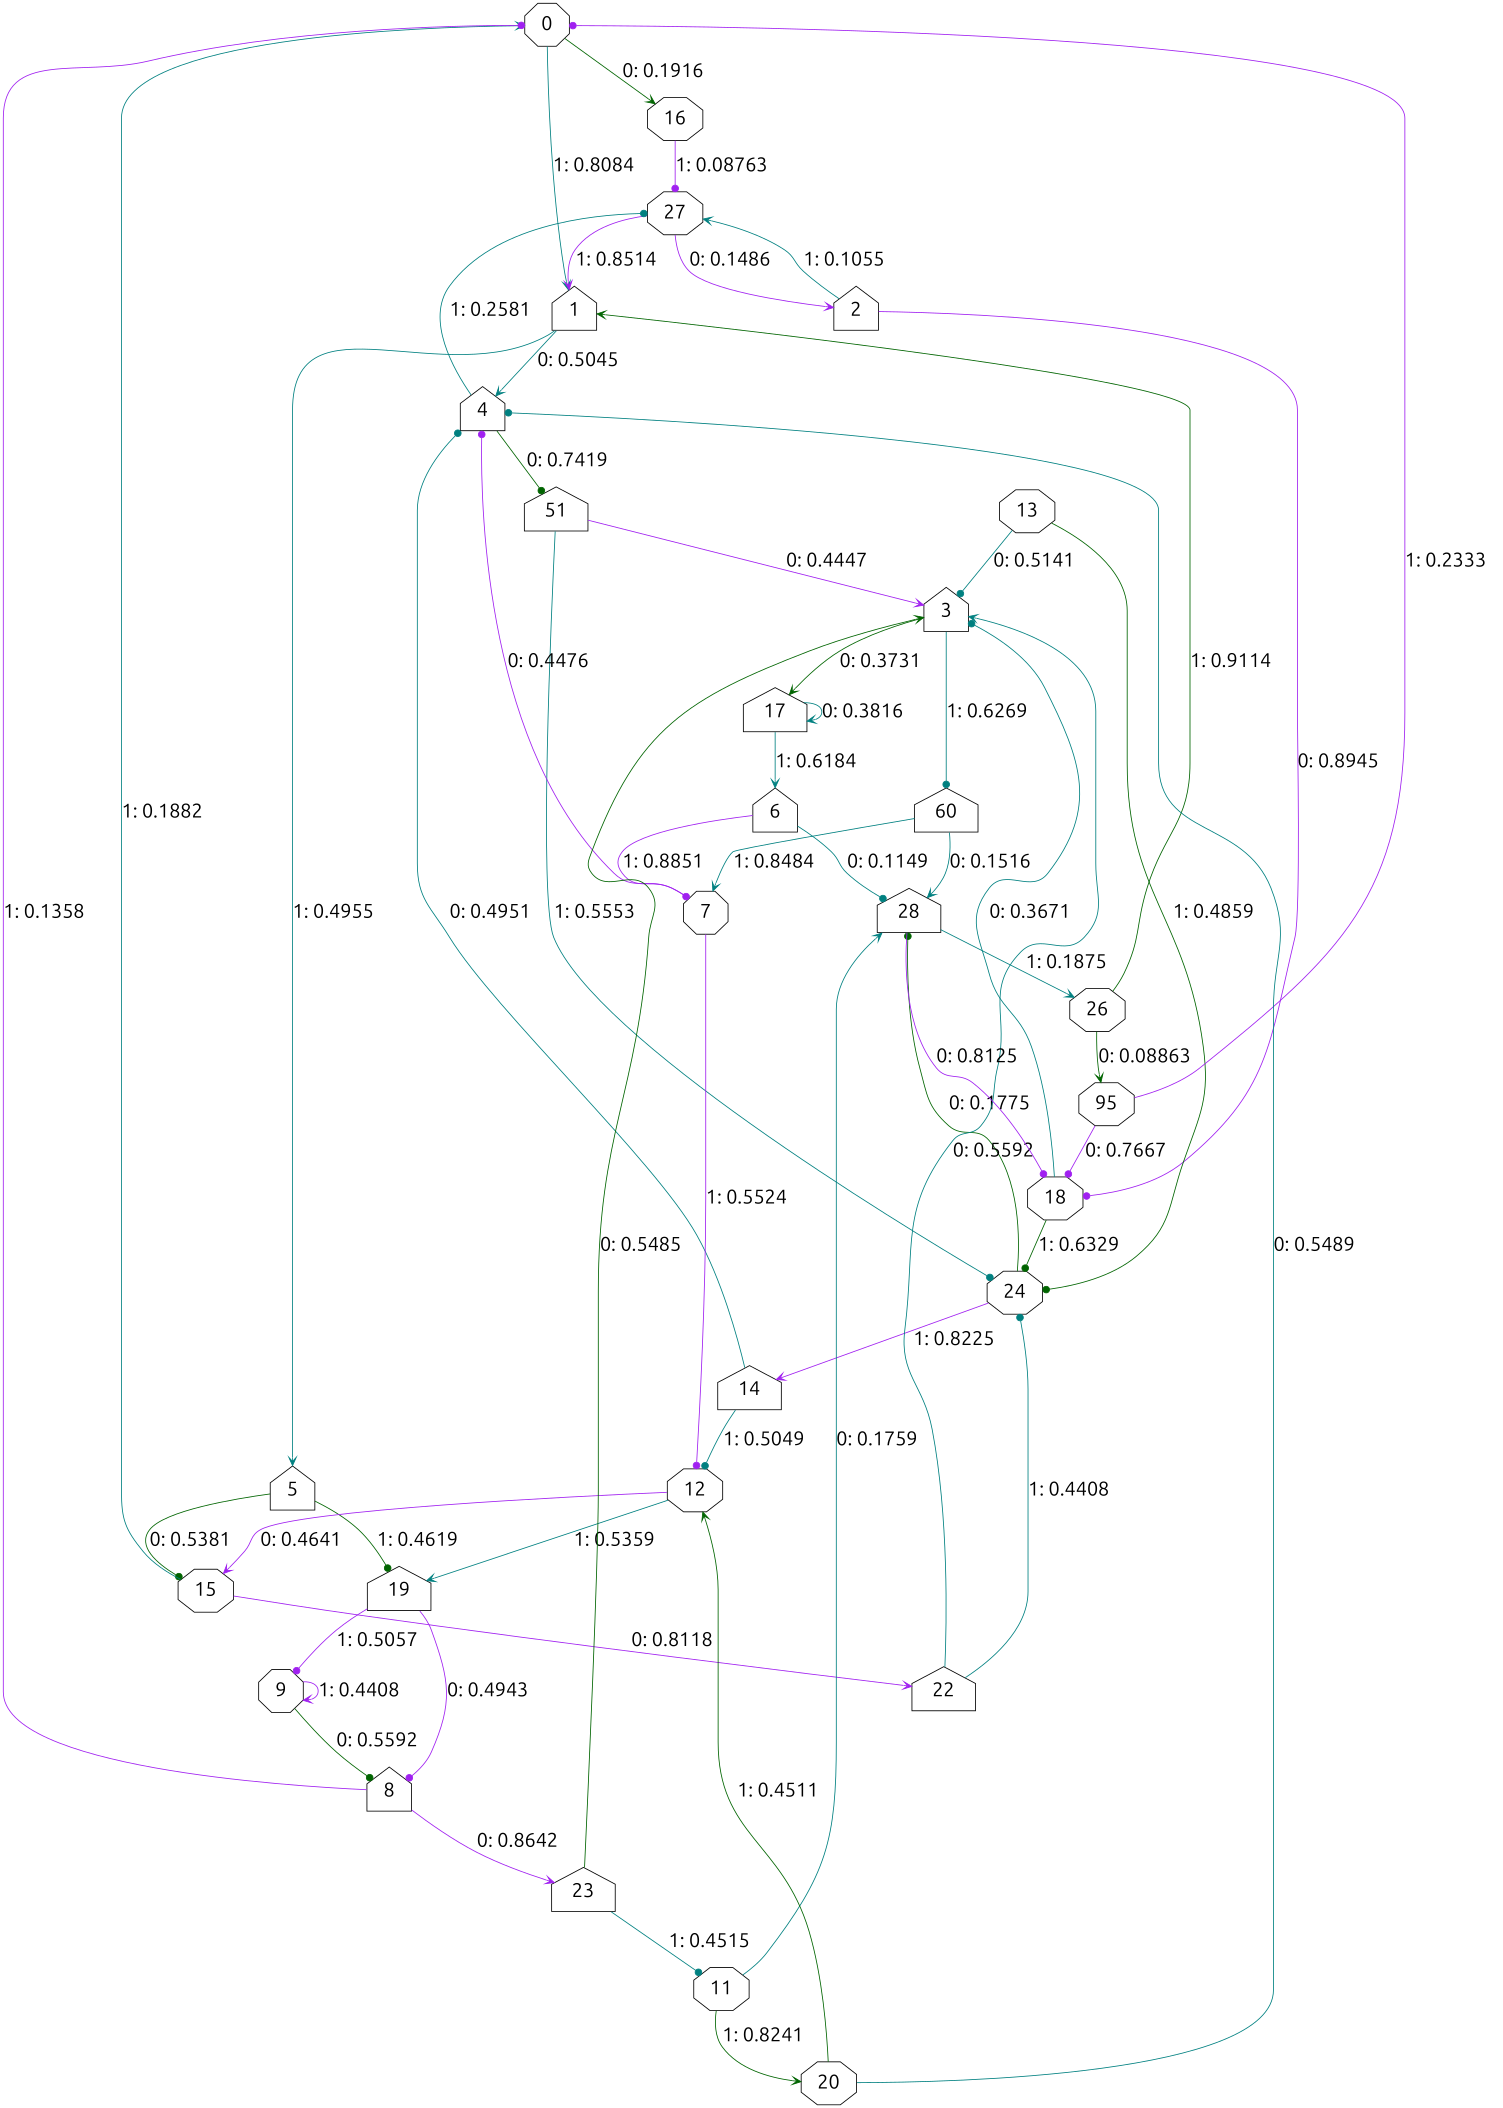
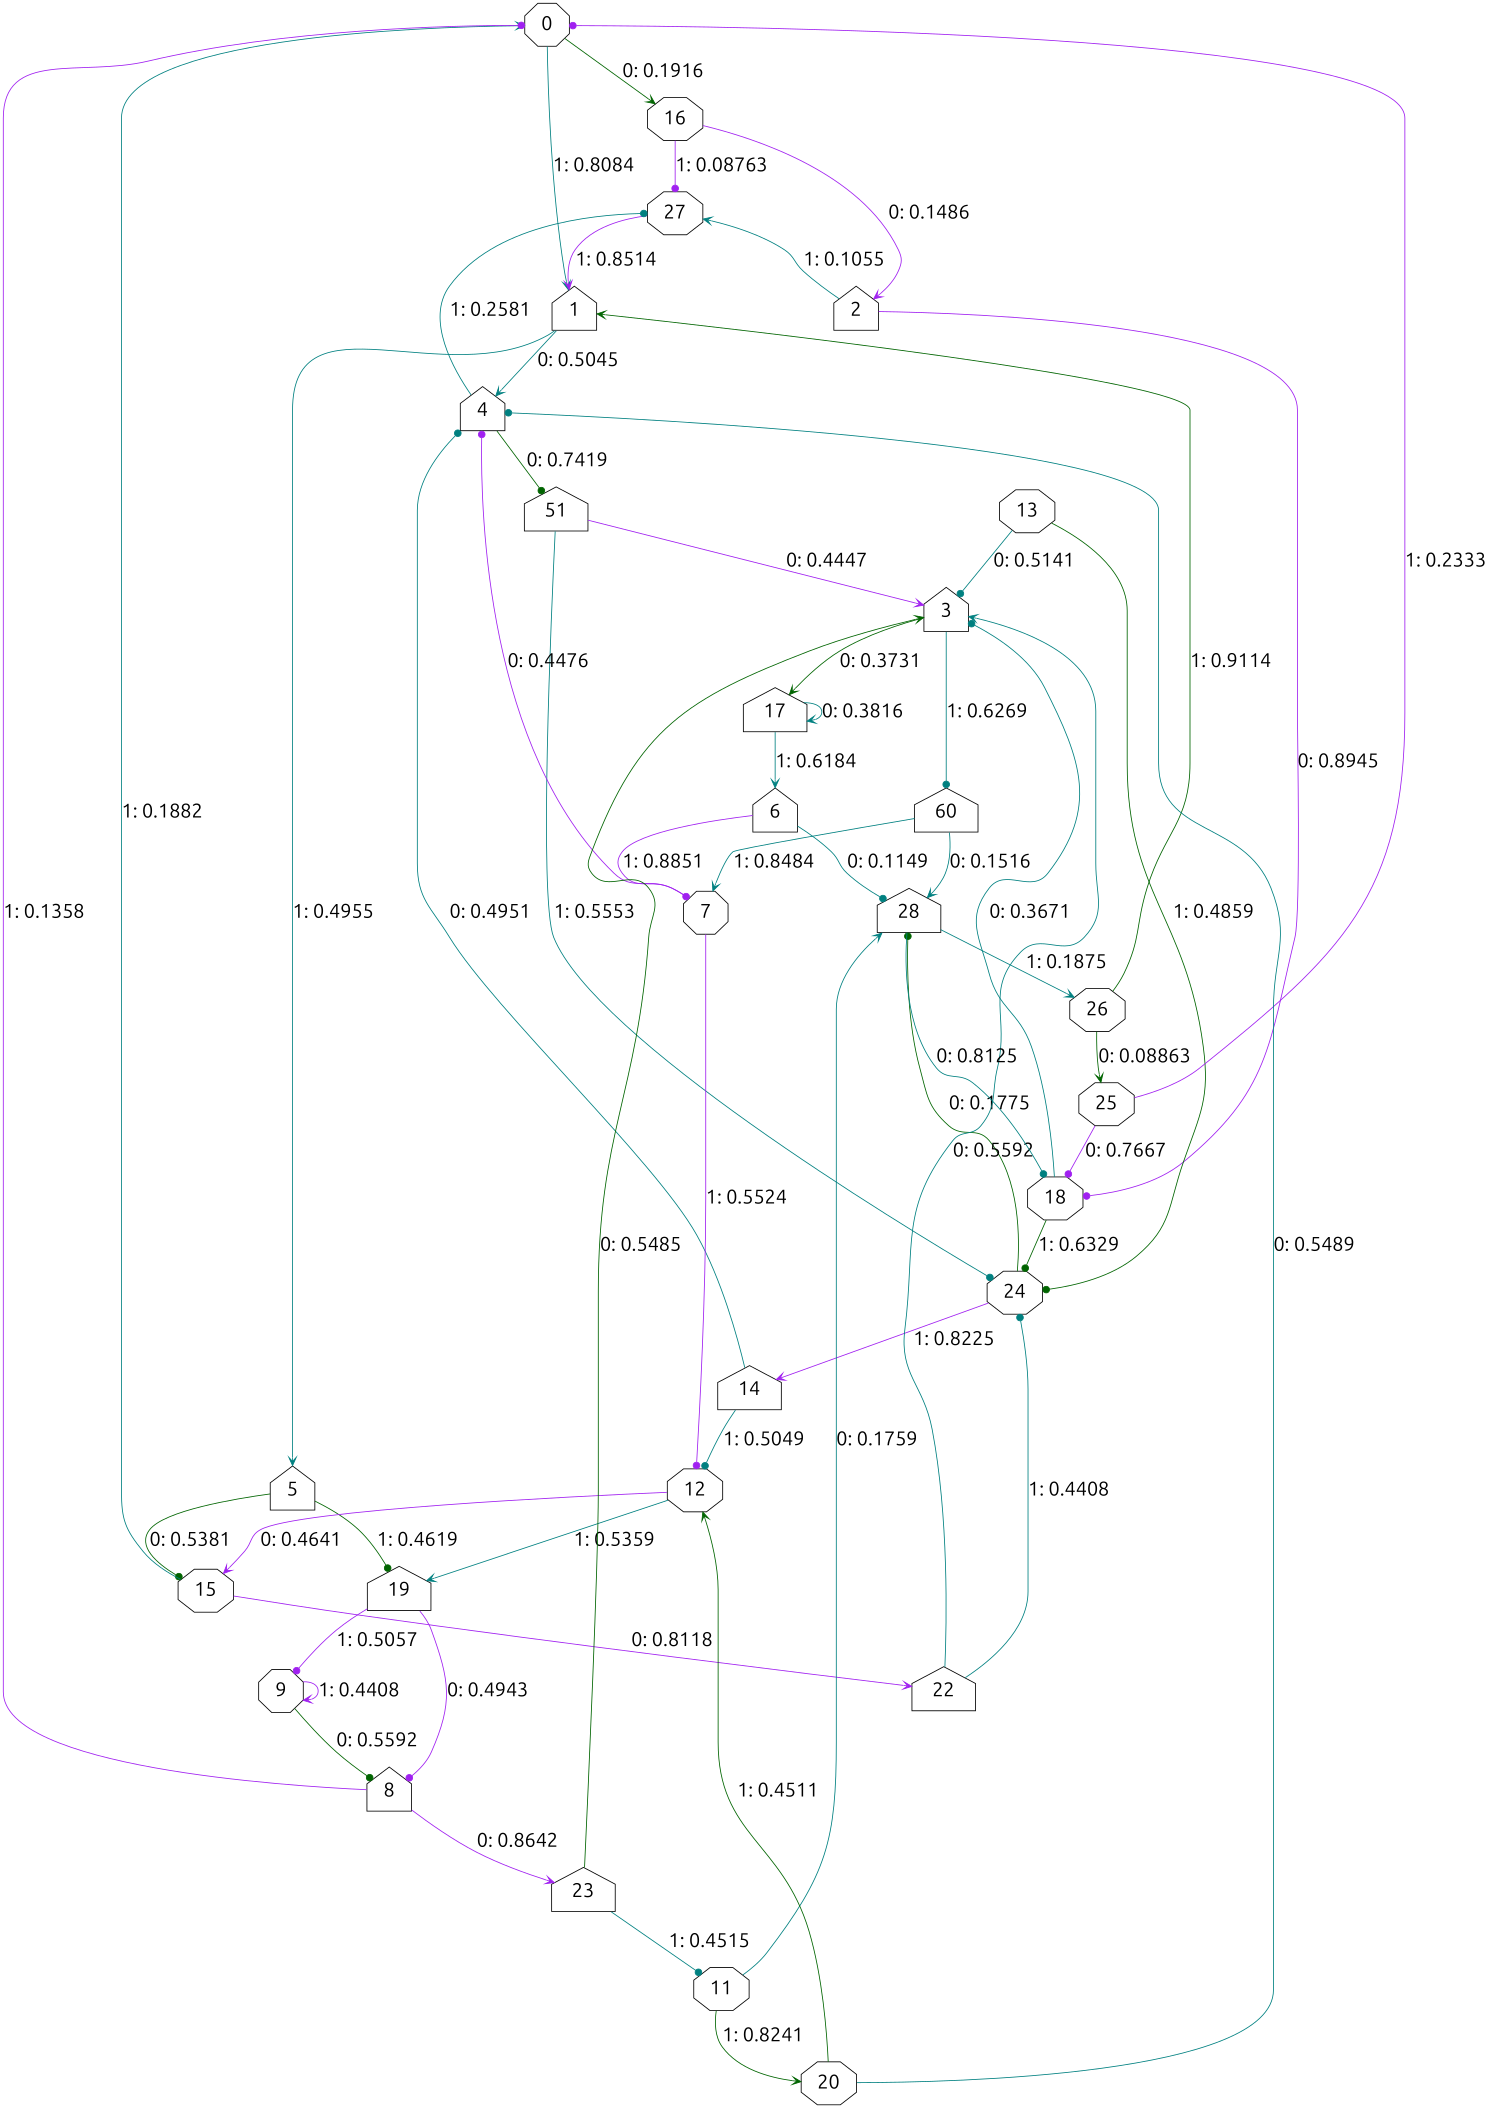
(736, 291) -> (836, 181)
(941, 1072) -> (941, 1072)
(1107, 1104) -> (1107, 1104)
